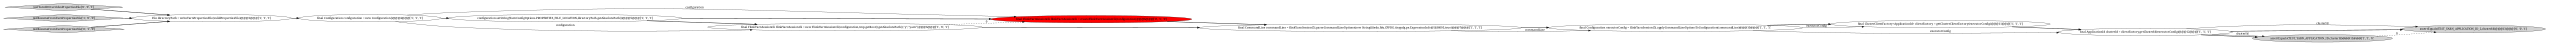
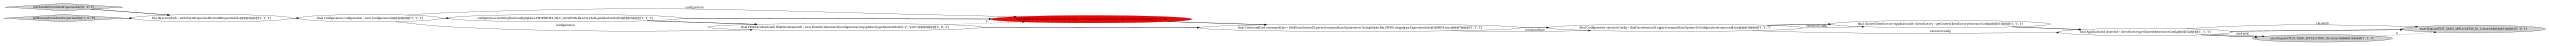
(64, 29) -> none
